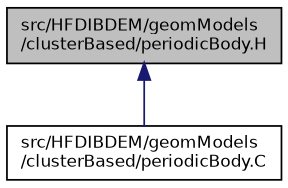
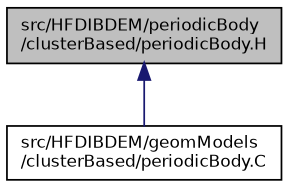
(144, 36) -> (144, 36)
